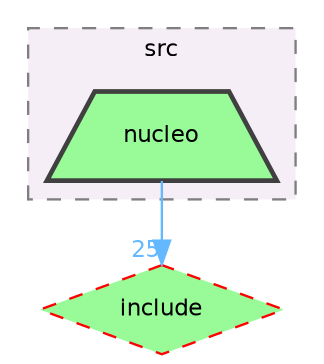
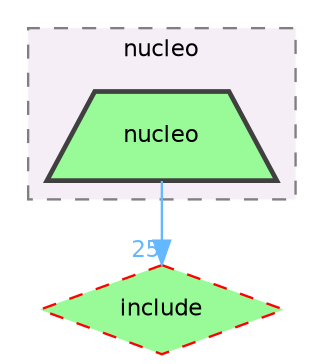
(162, 50) -> (162, 50)
